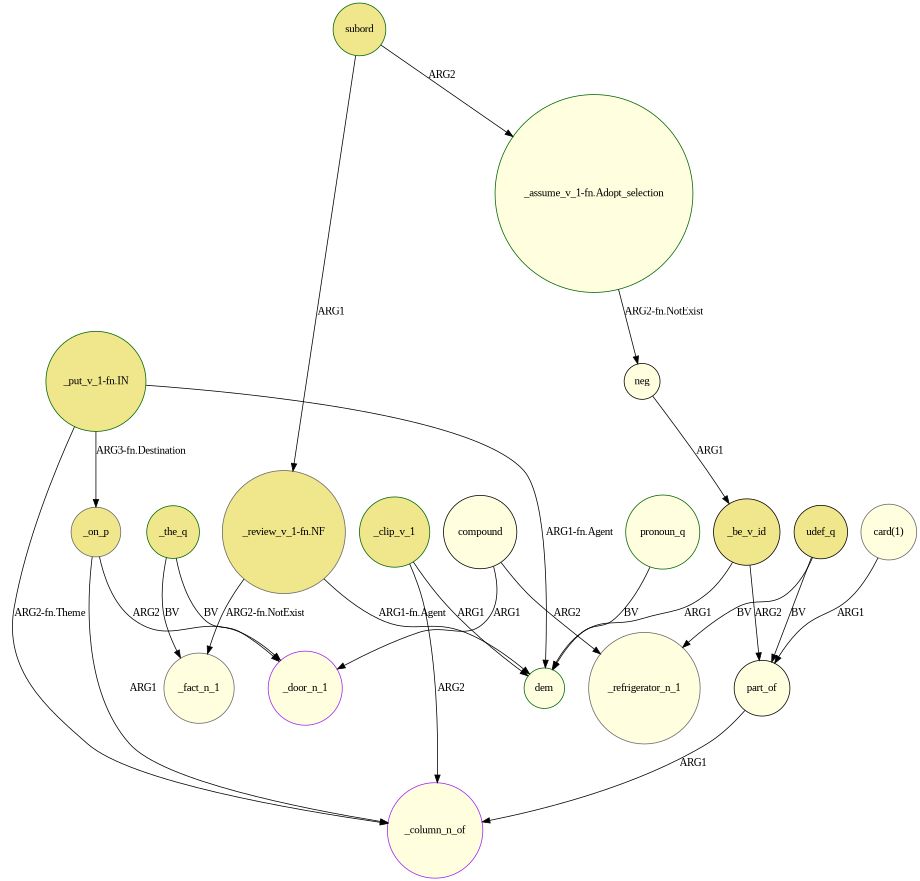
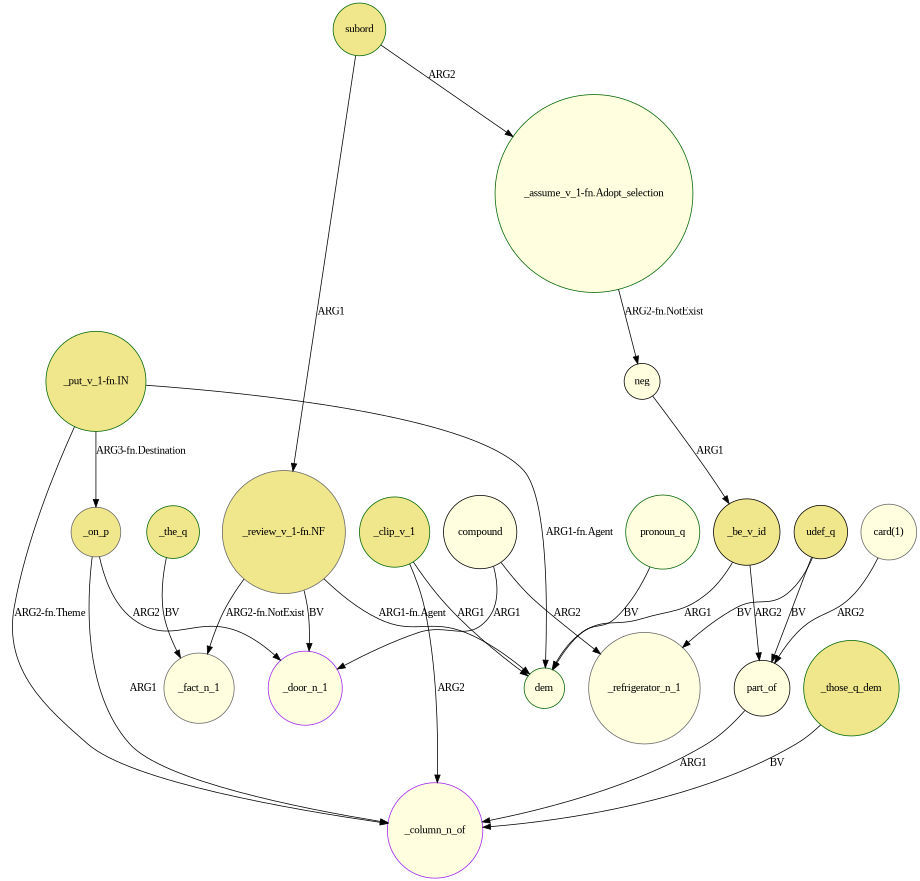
(851, 613) -> (851, 613)
(206, 621) -> (309, 617)
none -> (851, 688)
